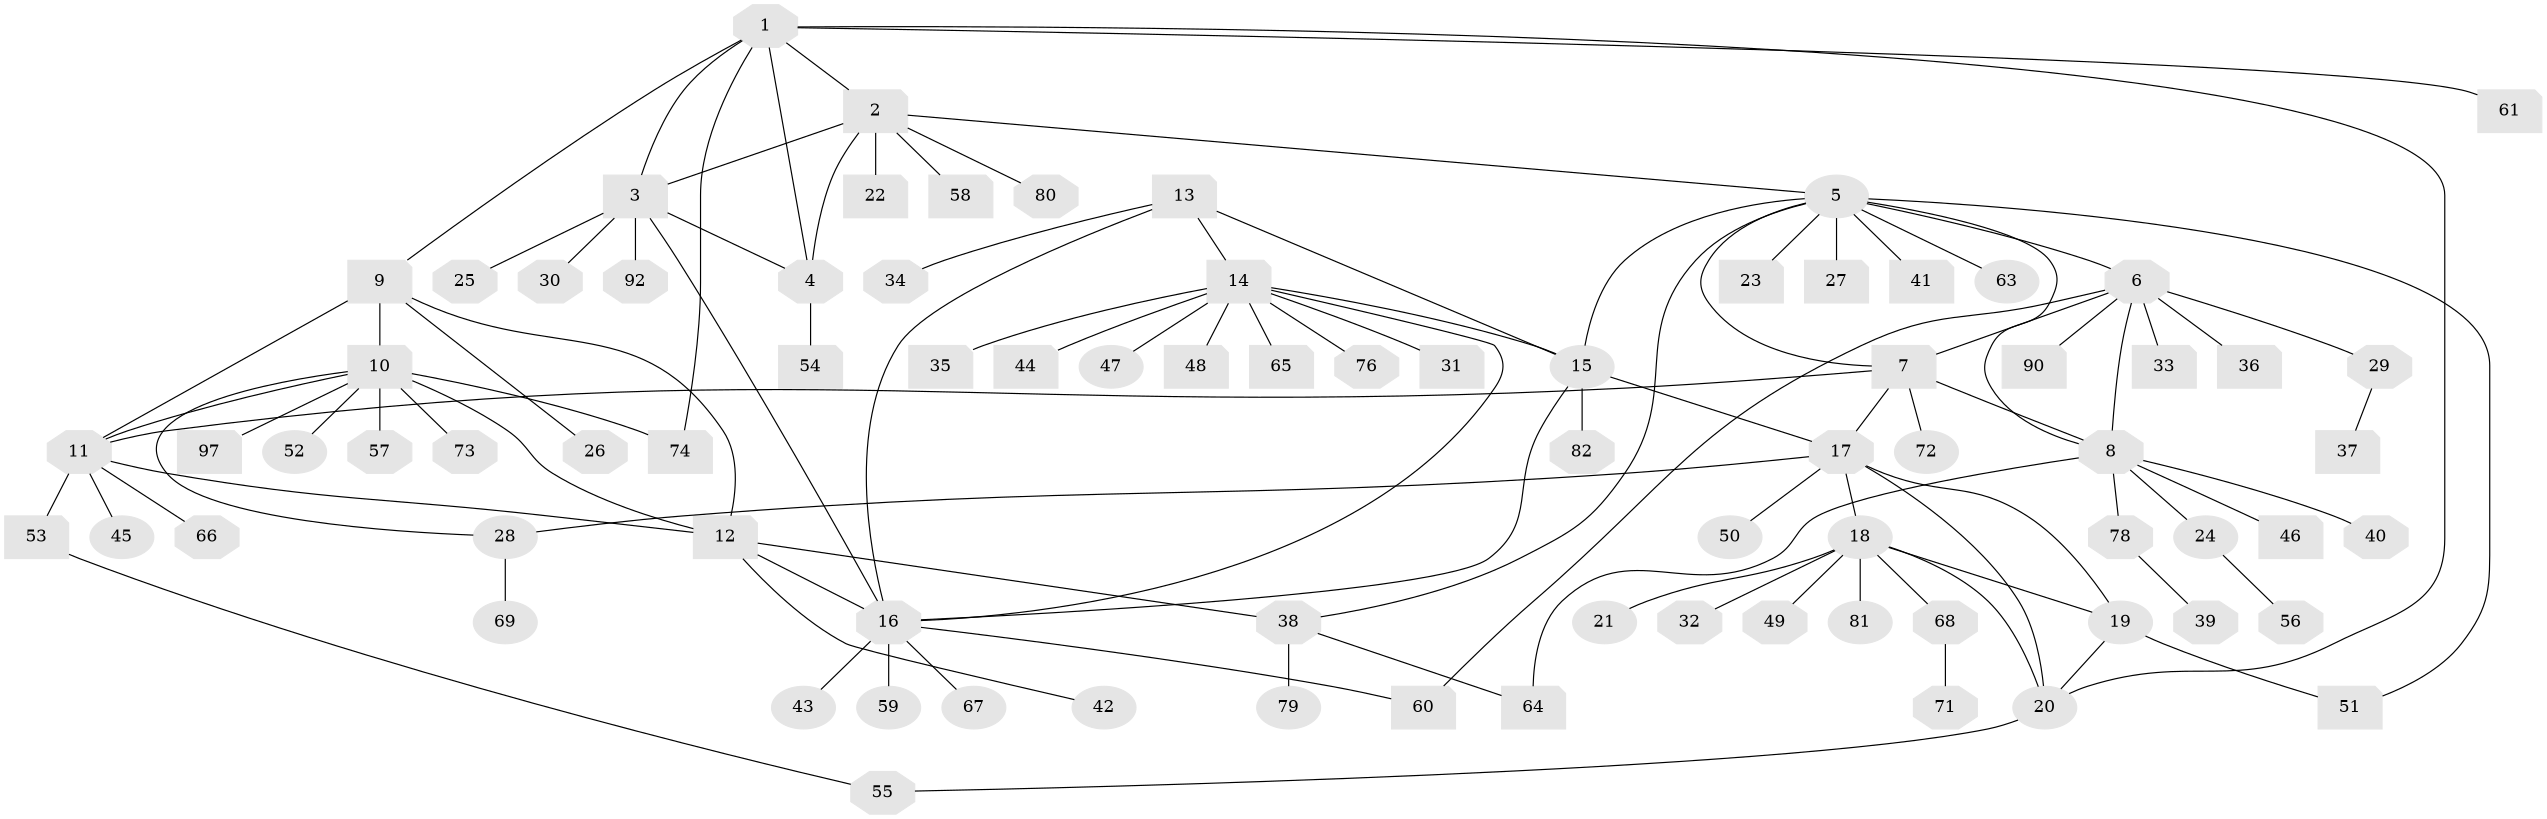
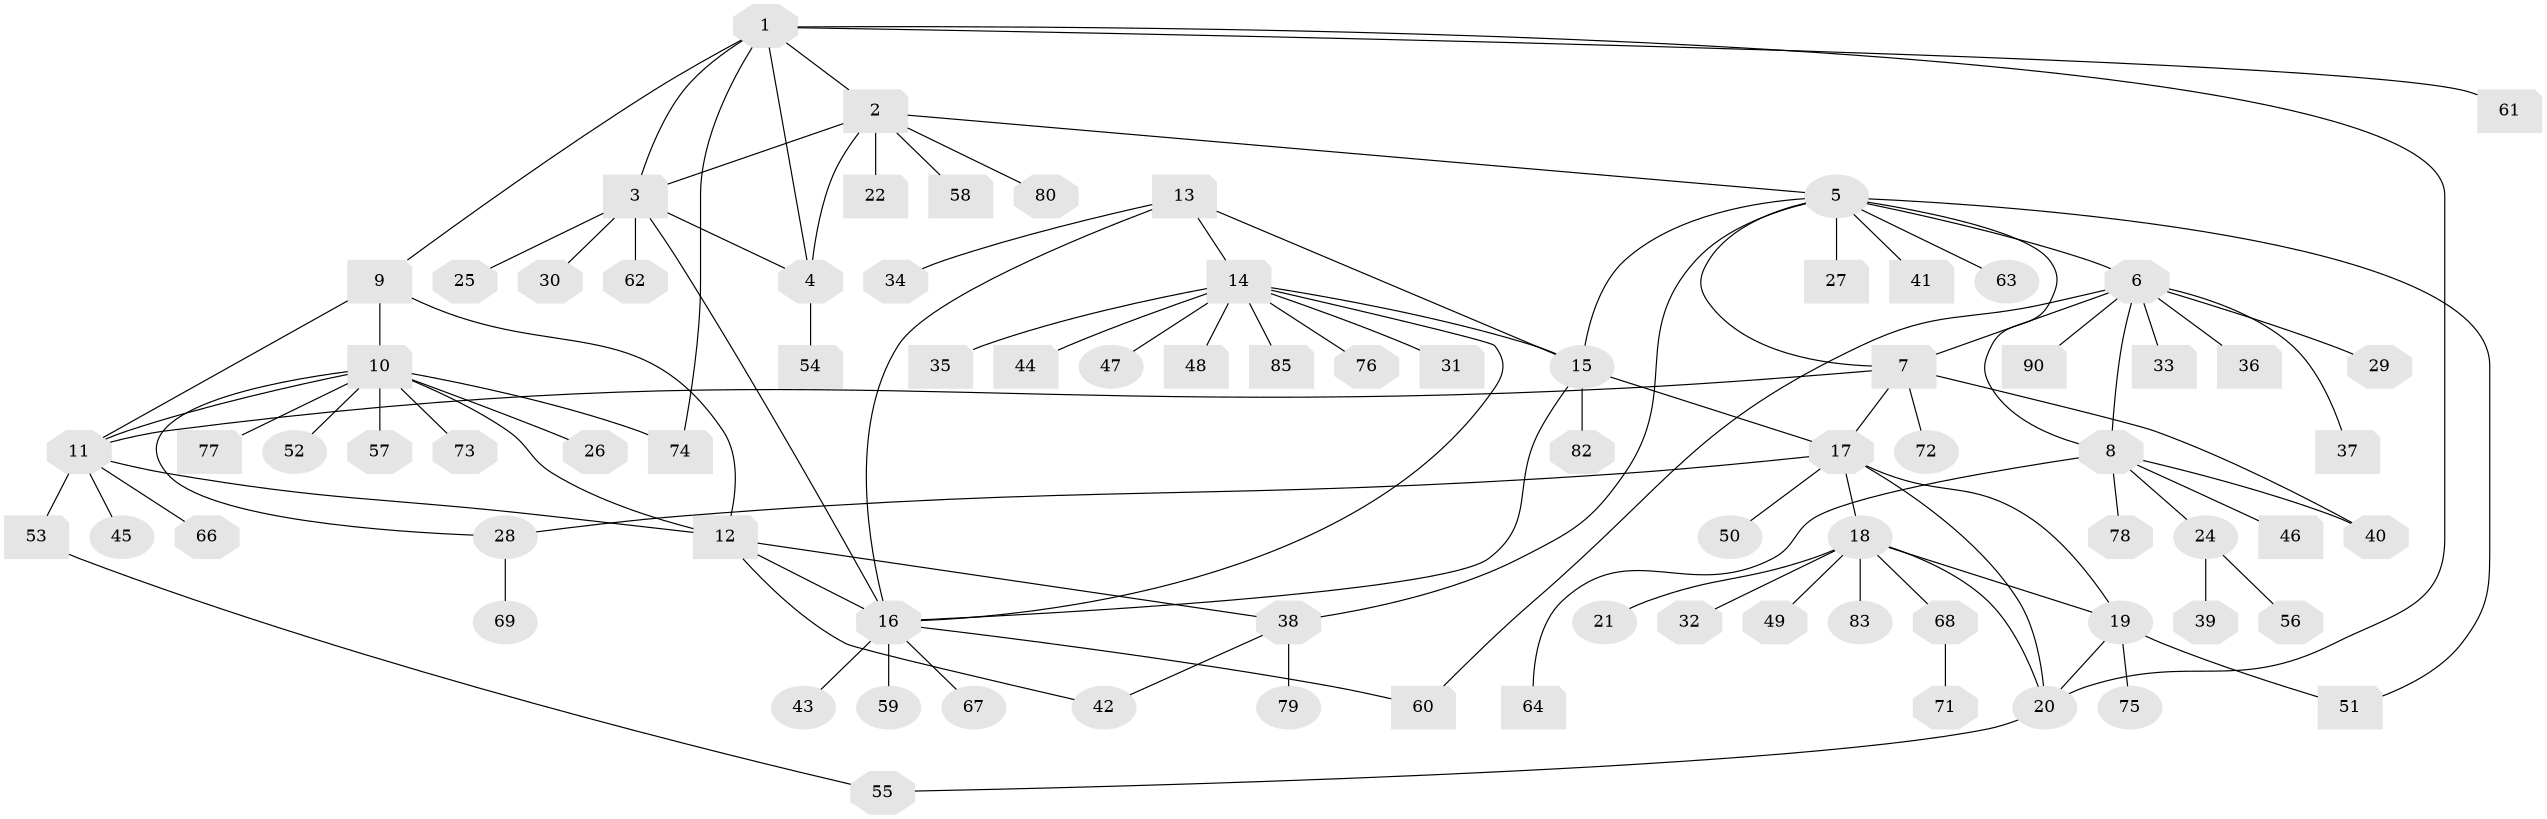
(635, 282) -> (635, 282)
(1751, 282) -> none
(1282, 367) -> (1282, 367)
(491, 369) -> (491, 409)
(1995, 405) -> (2151, 430)
(2364, 410) -> (2282, 337)
(209, 452) -> (209, 452)
(2163, 580) -> (2206, 580)
(1860, 622) -> (1860, 622)
(1410, 665) -> (1183, 671)
none -> (2130, 708)
